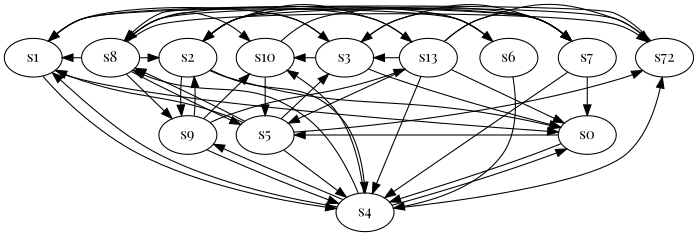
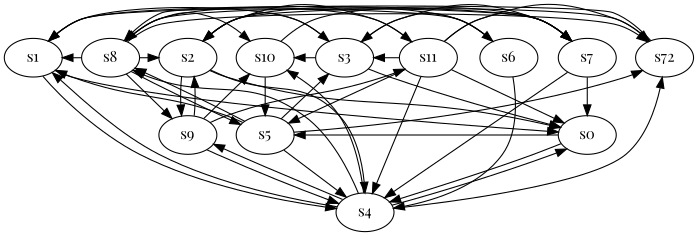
(428, 58) -> (428, 58)
